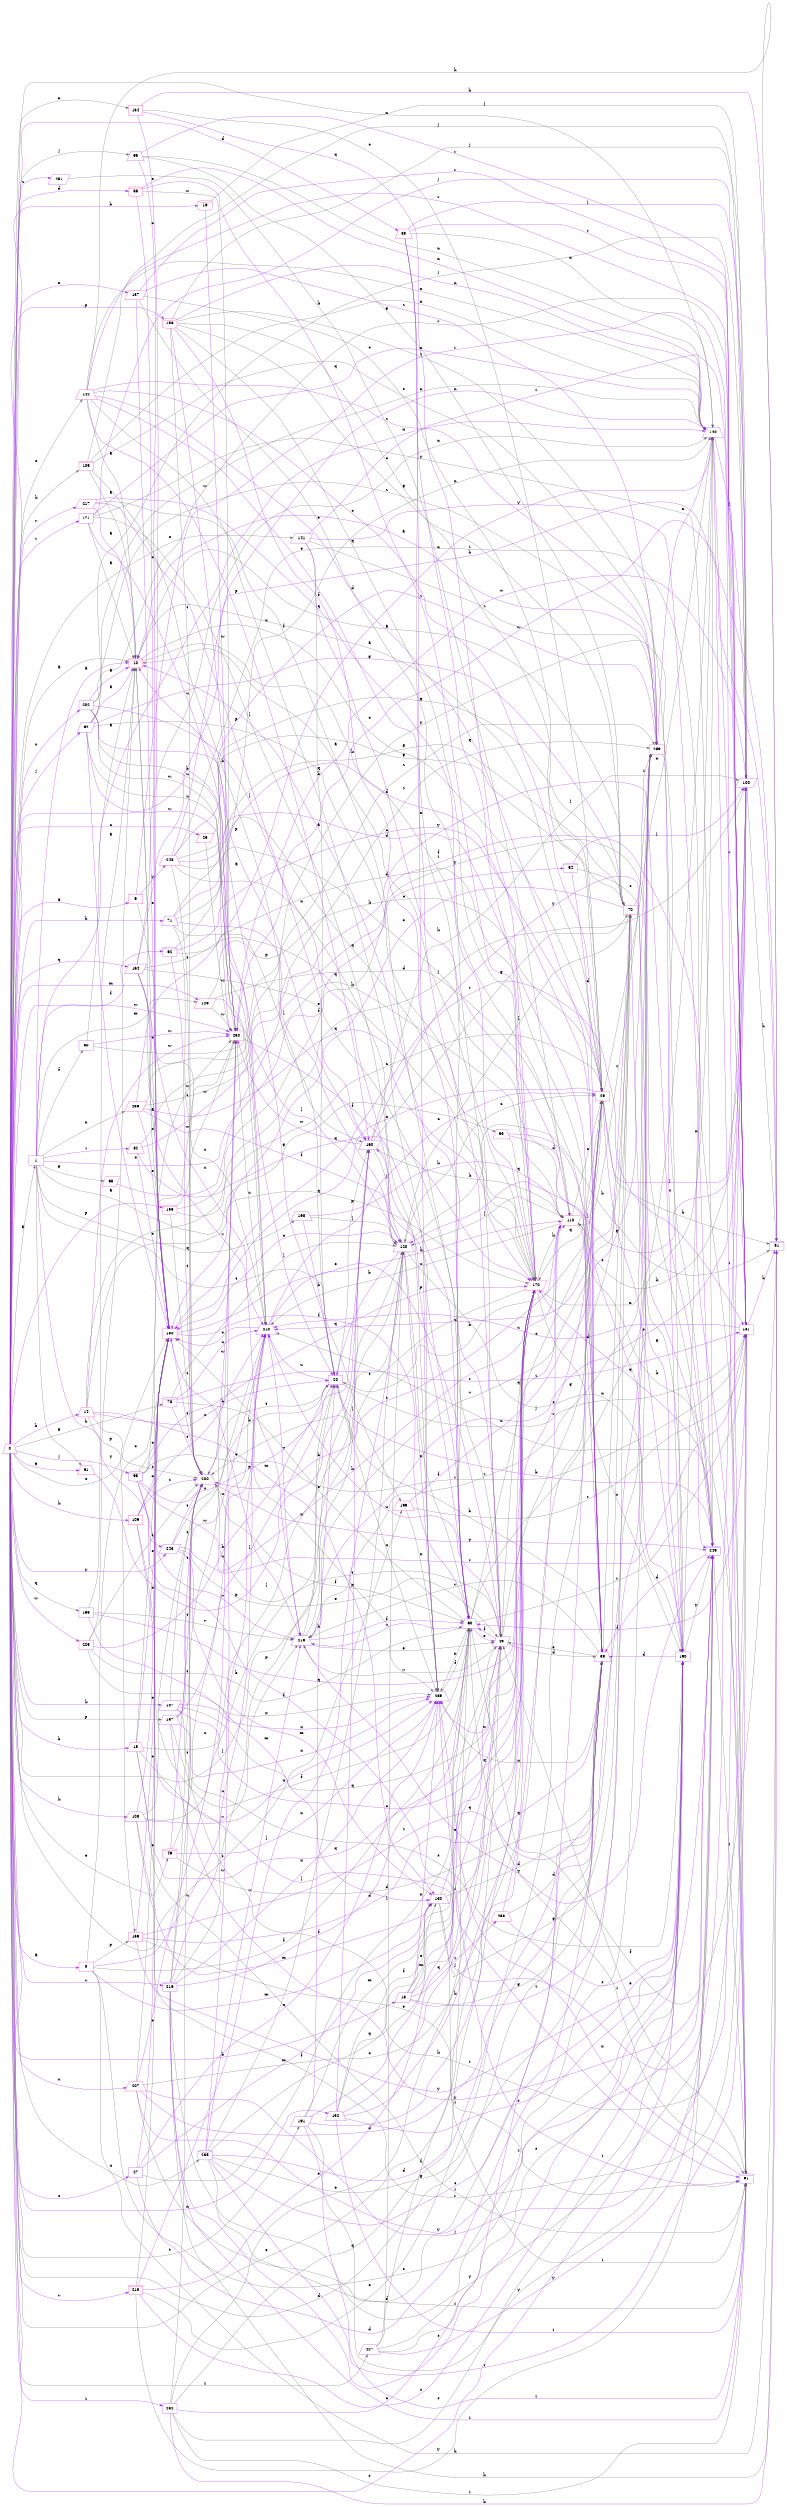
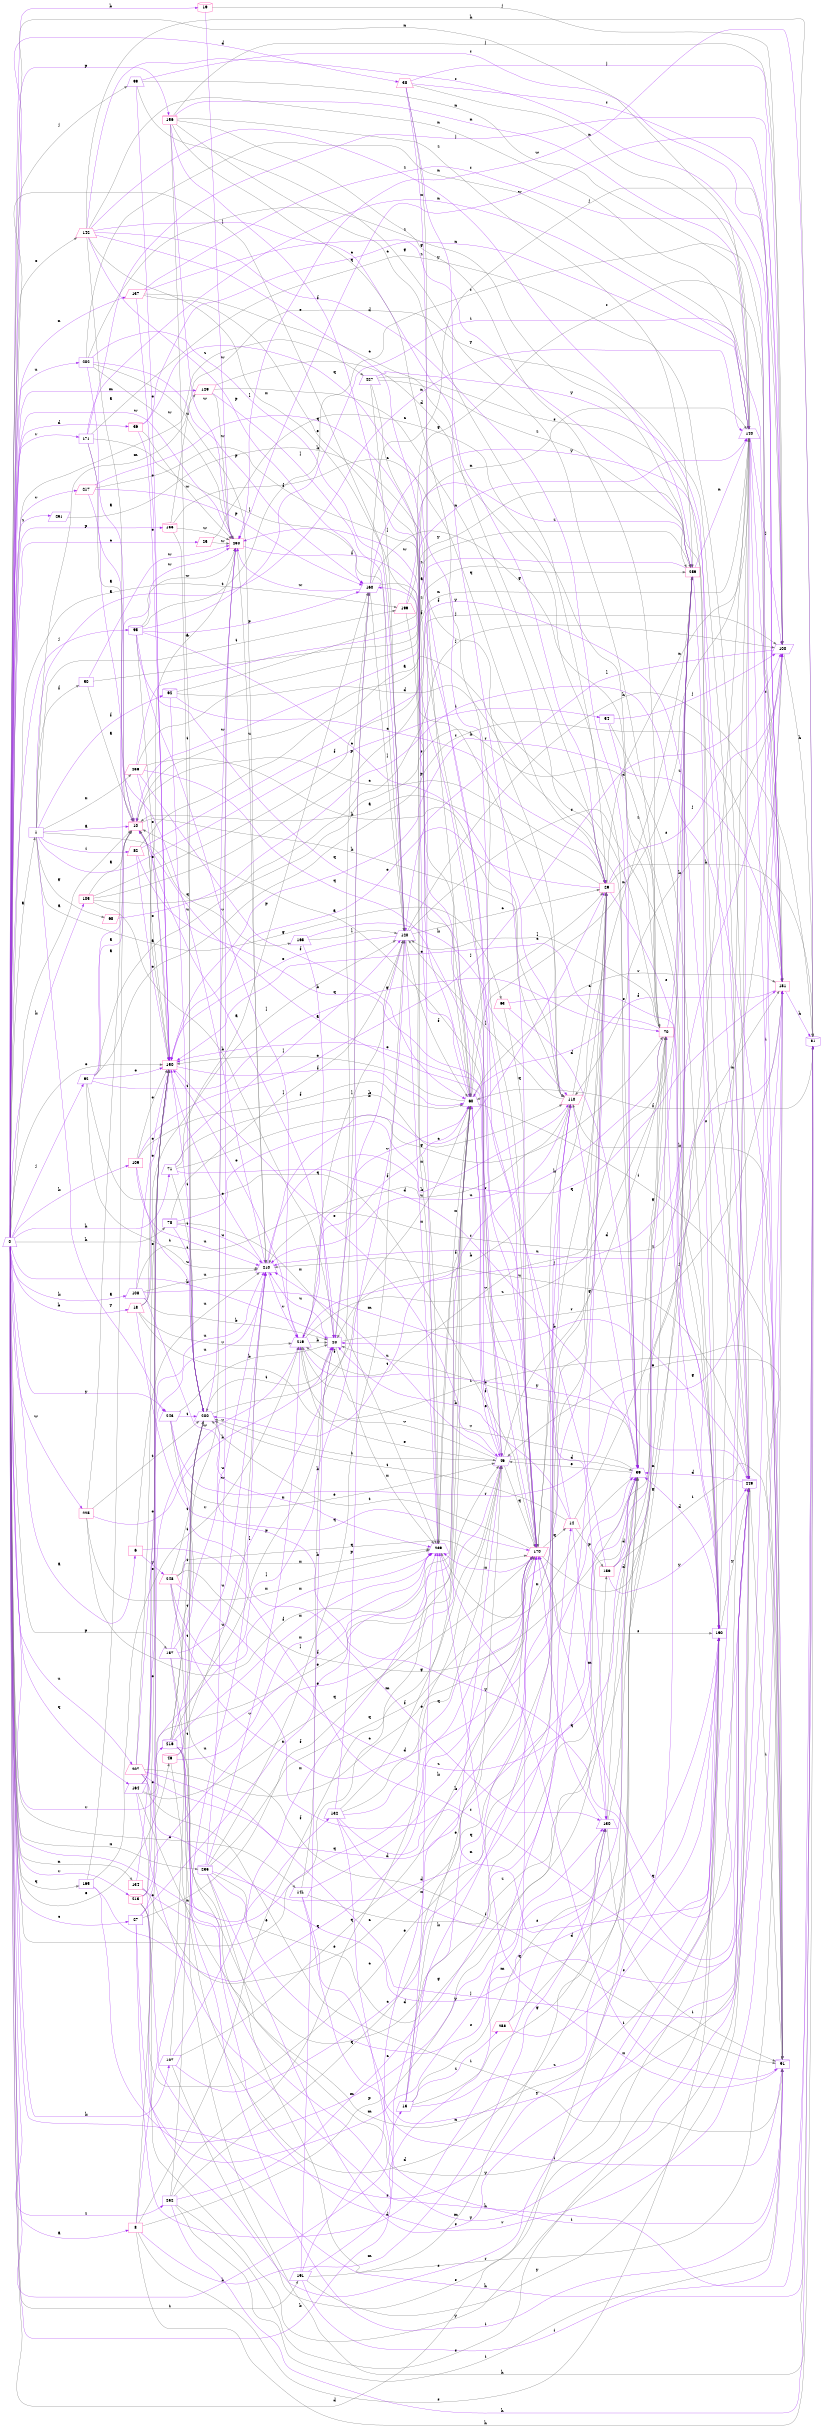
(12, 947) -> (28, 1068)
(243, 1198) -> (555, 1537)
(352, 1469) -> (352, 743)
(86, 1470) -> none
